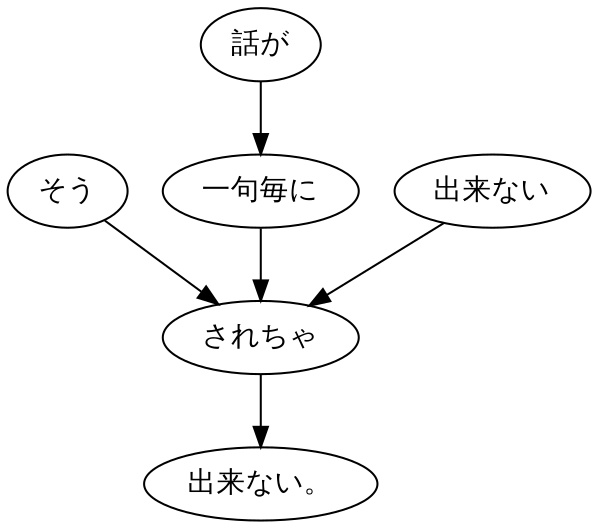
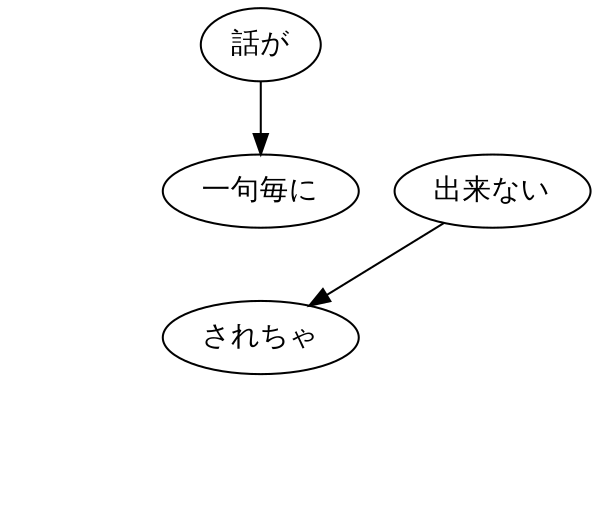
(68, 191) -> none
(261, 254) -> none
(261, 484) -> none
